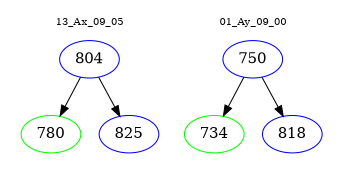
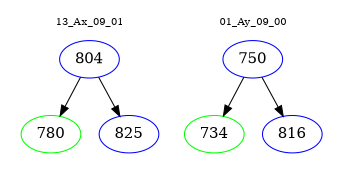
(90, 22) -> (90, 22)
(292, 134) -> (292, 134)
